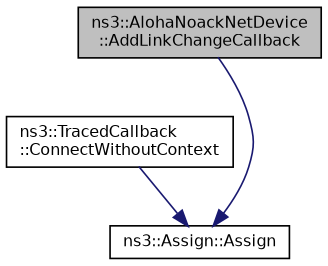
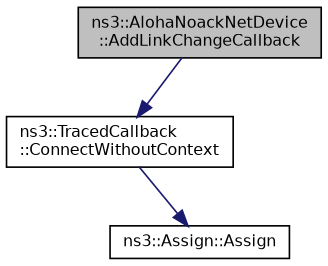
(253, 135) -> (165, 81)
